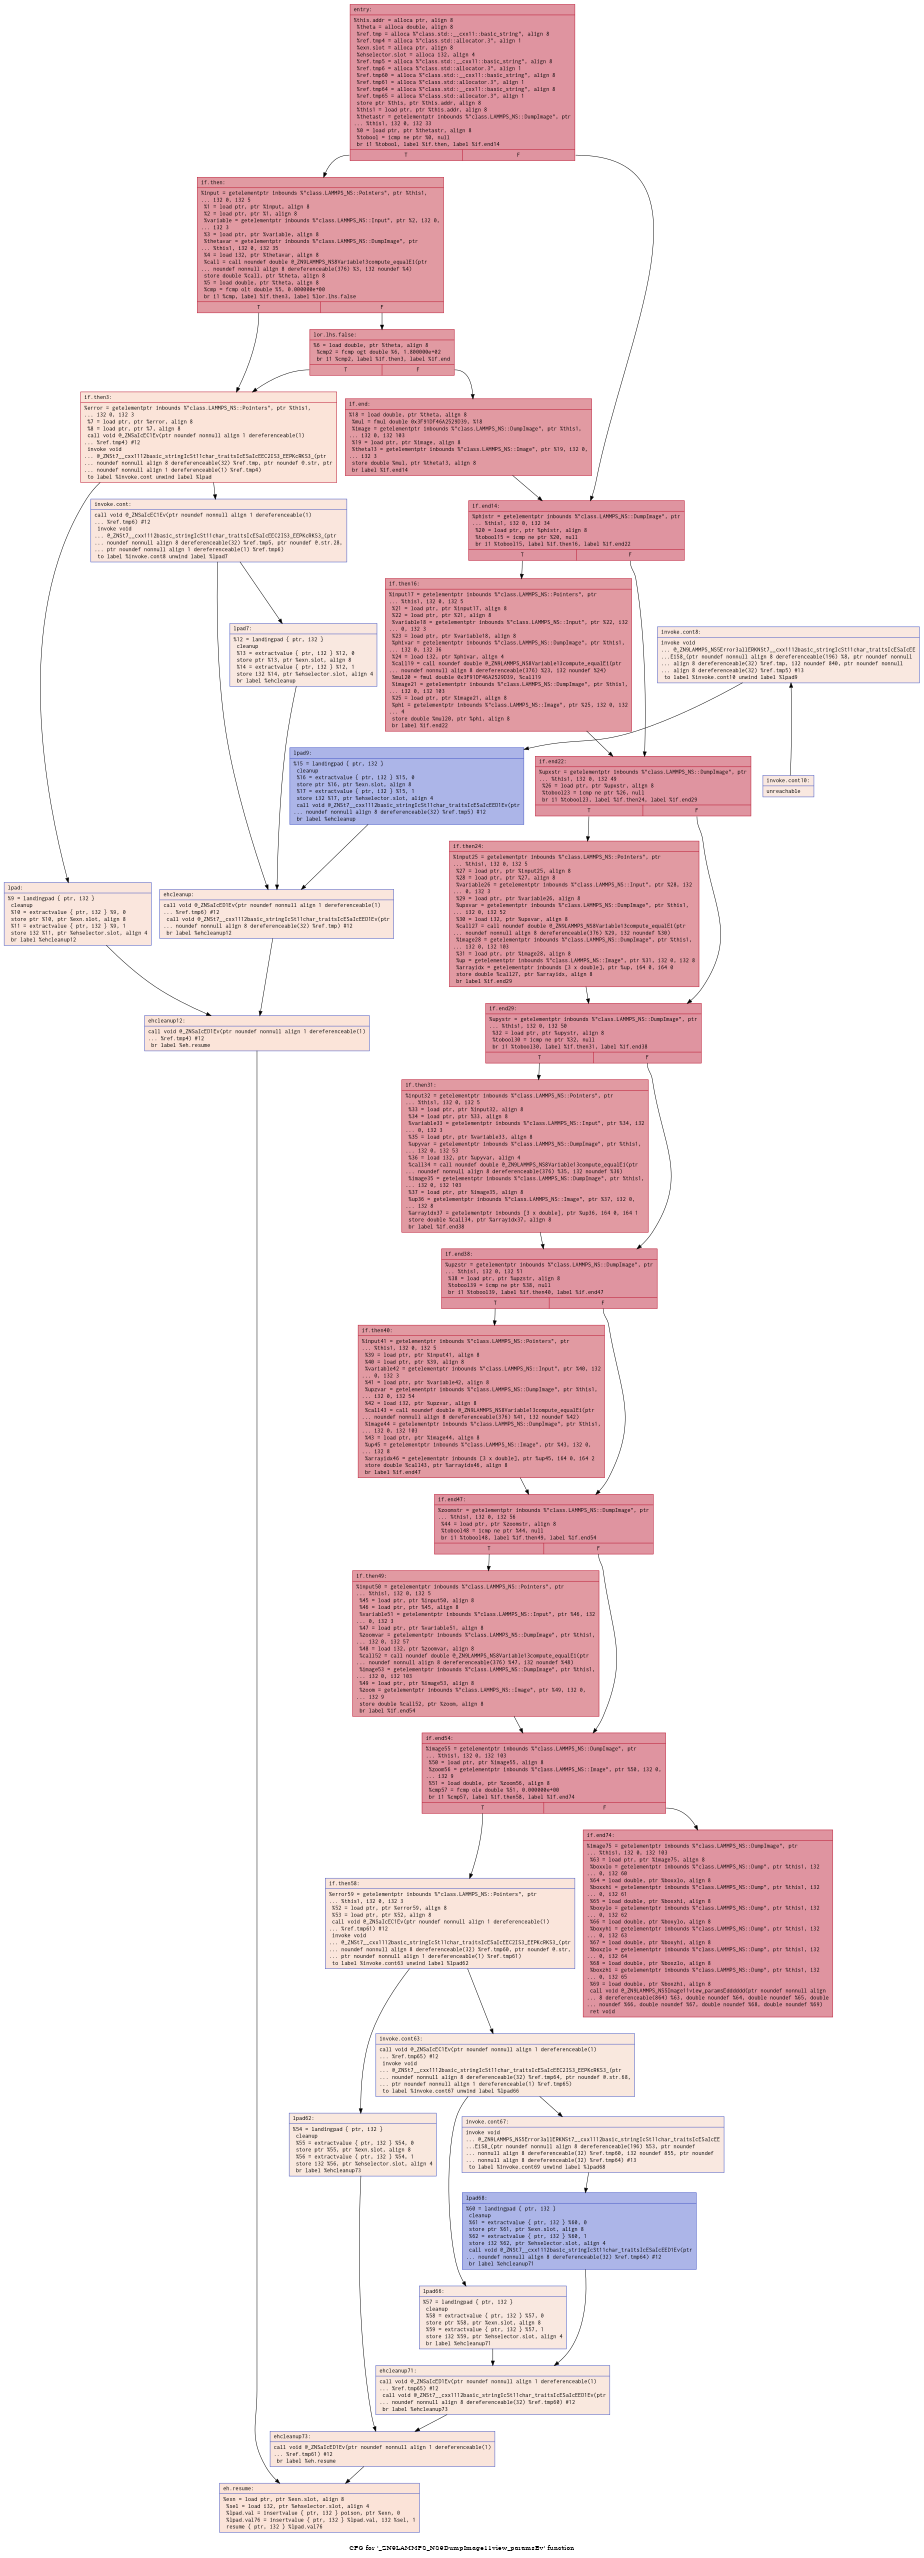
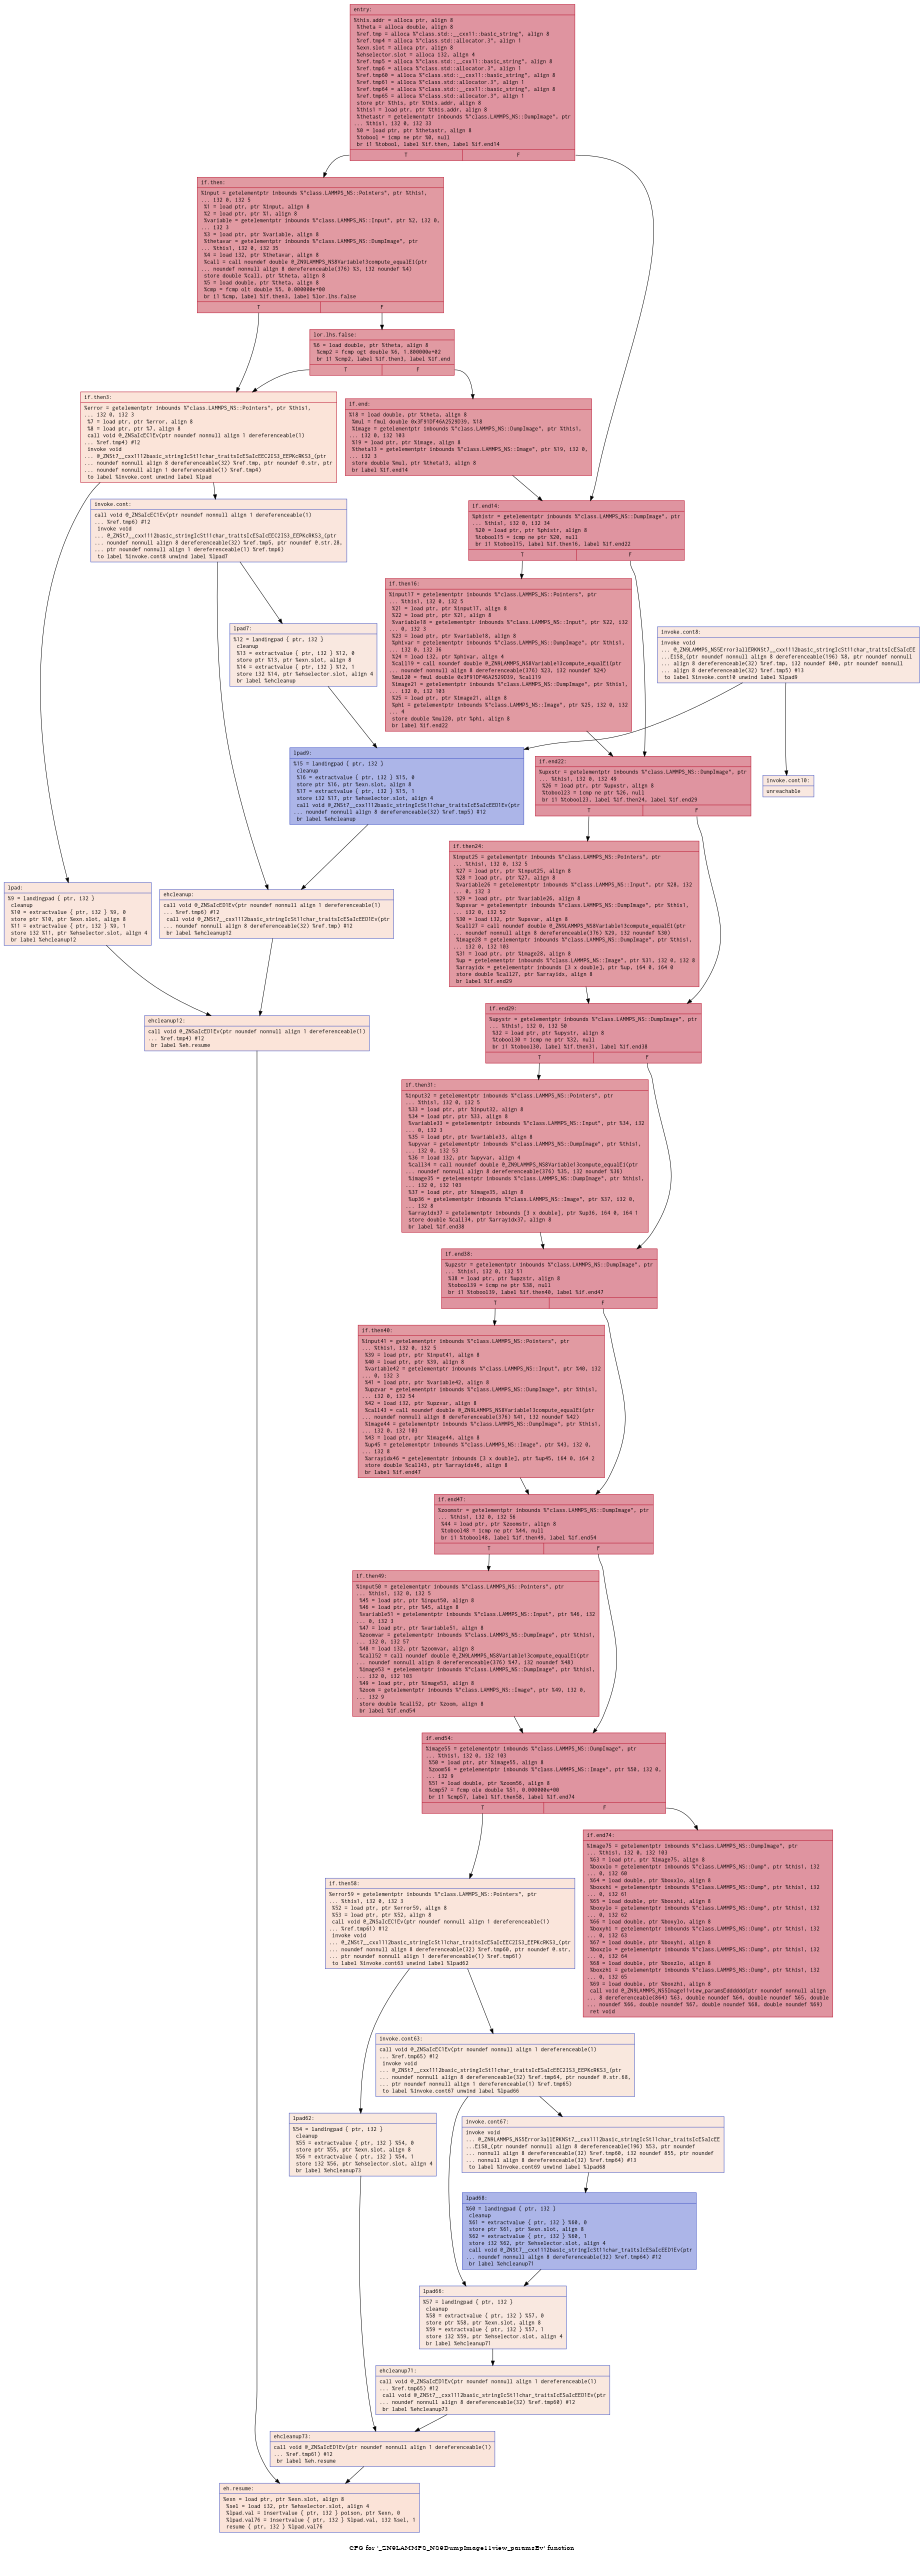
(791, 731) -> (785, 727)
(282, 785) -> (351, 715)
(583, 2320) -> (534, 2276)
